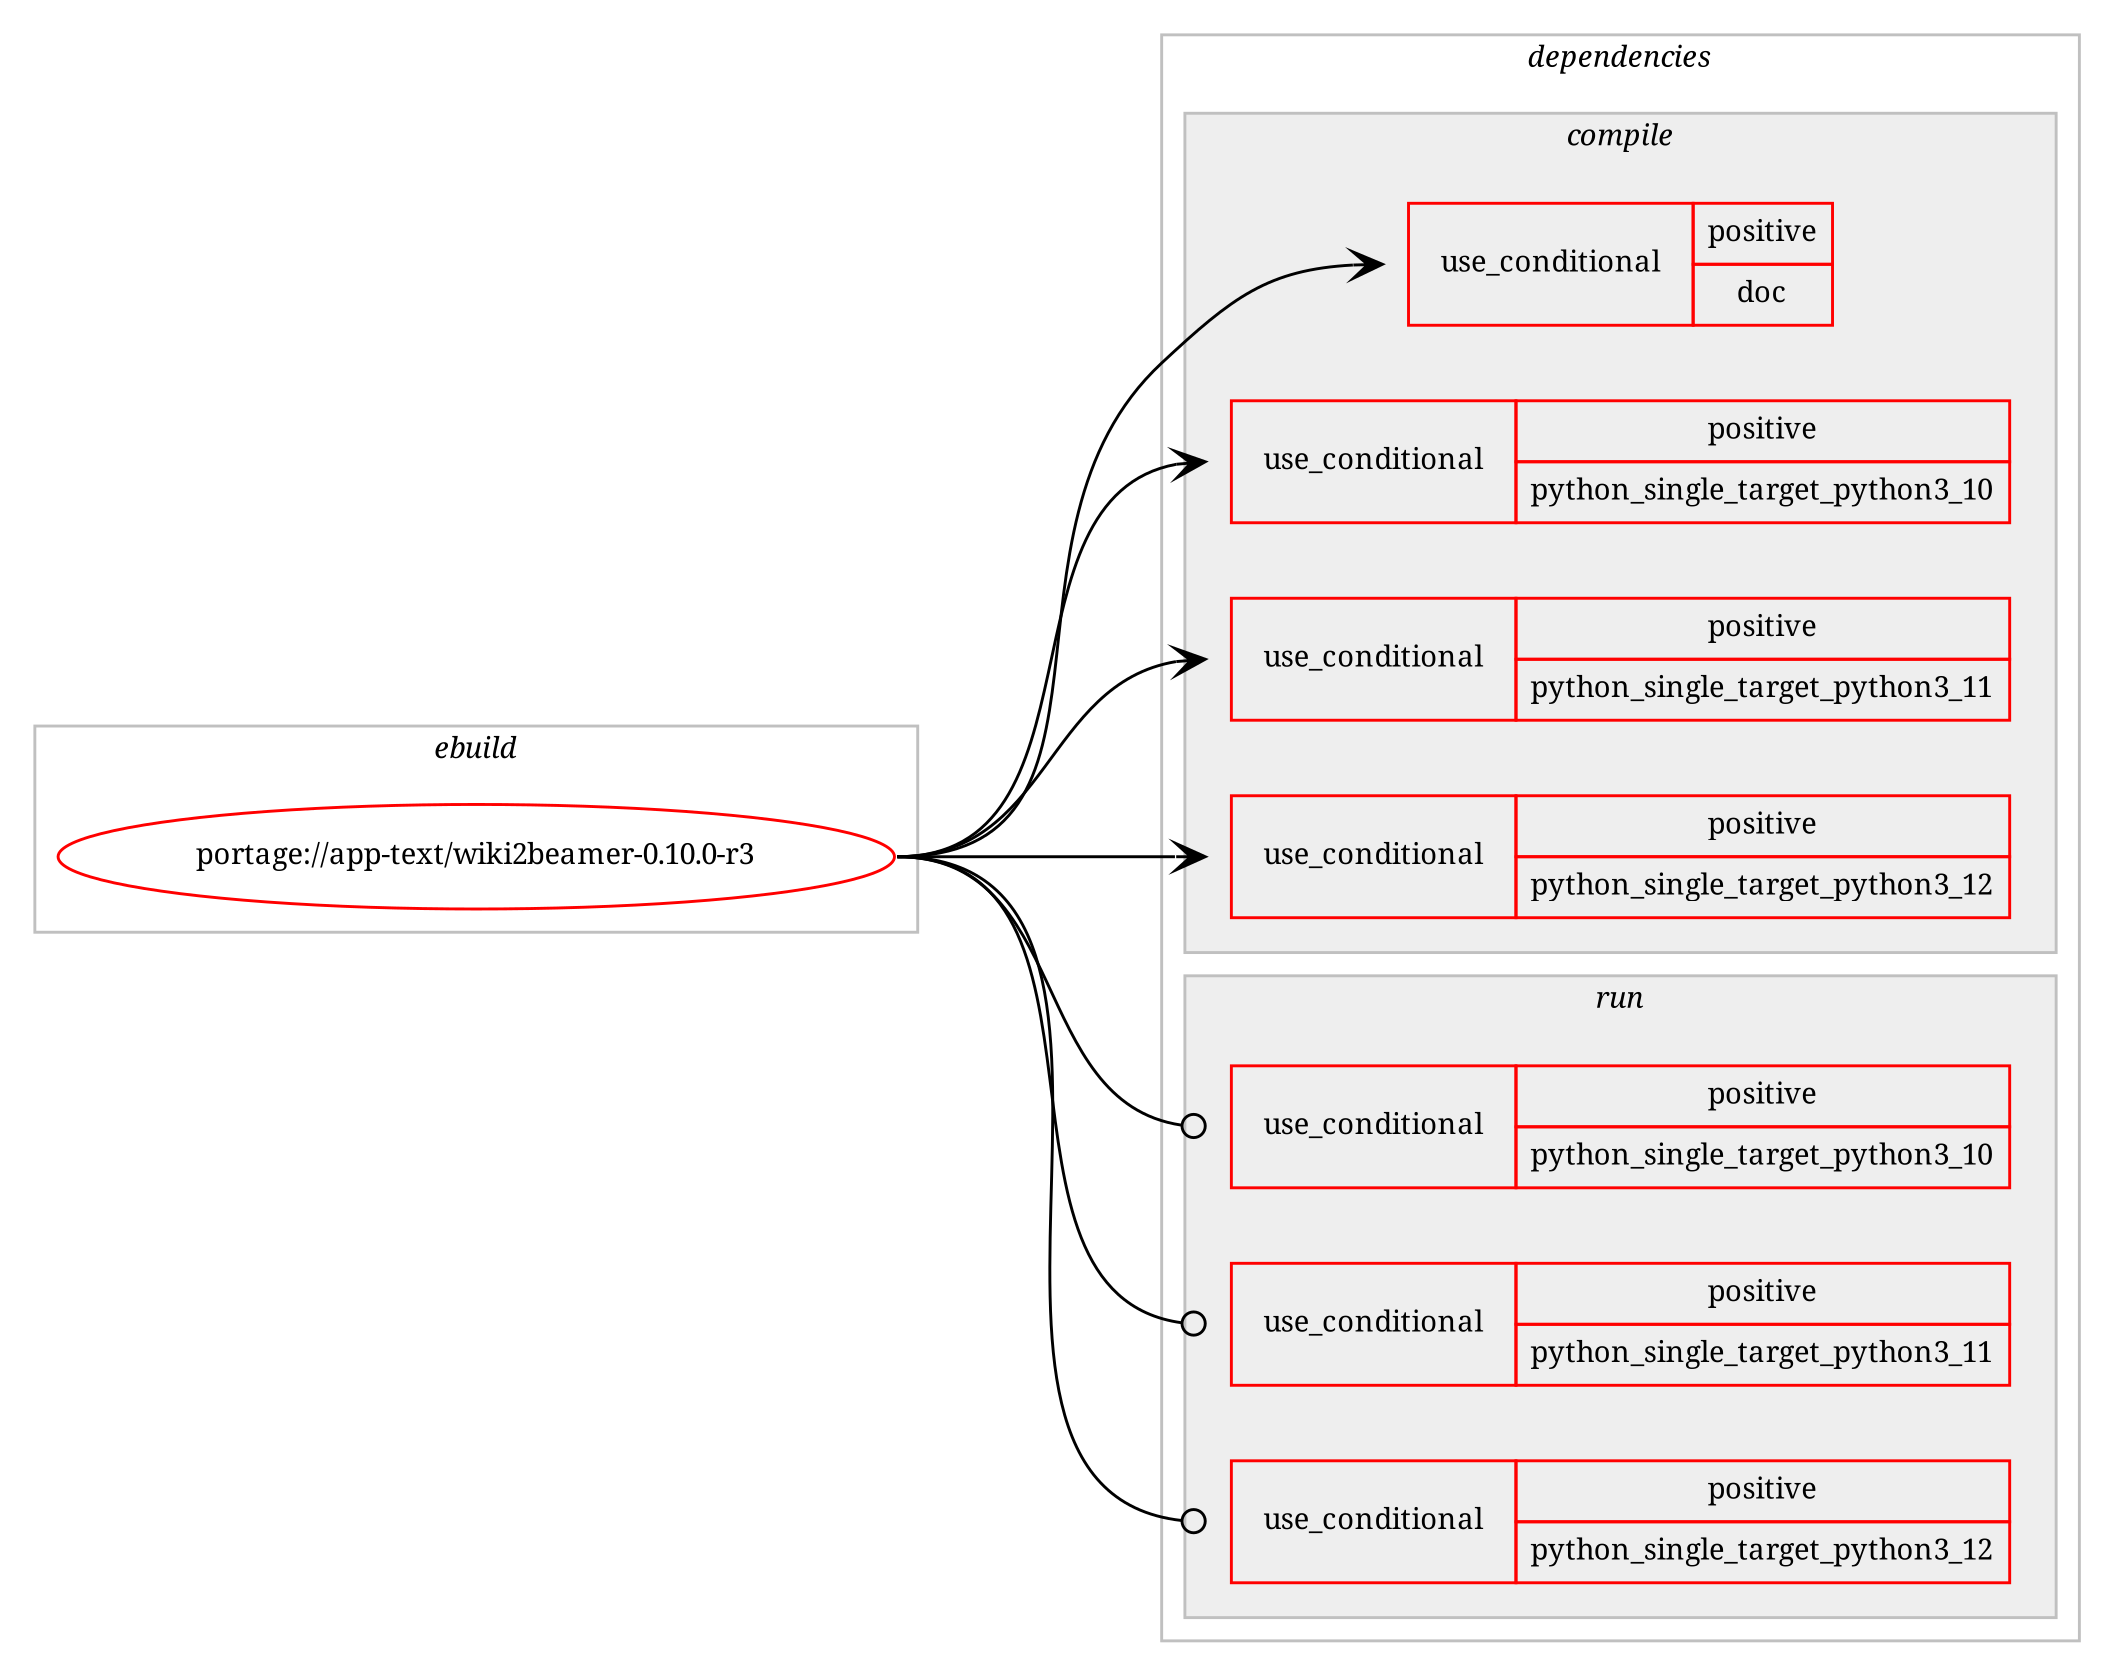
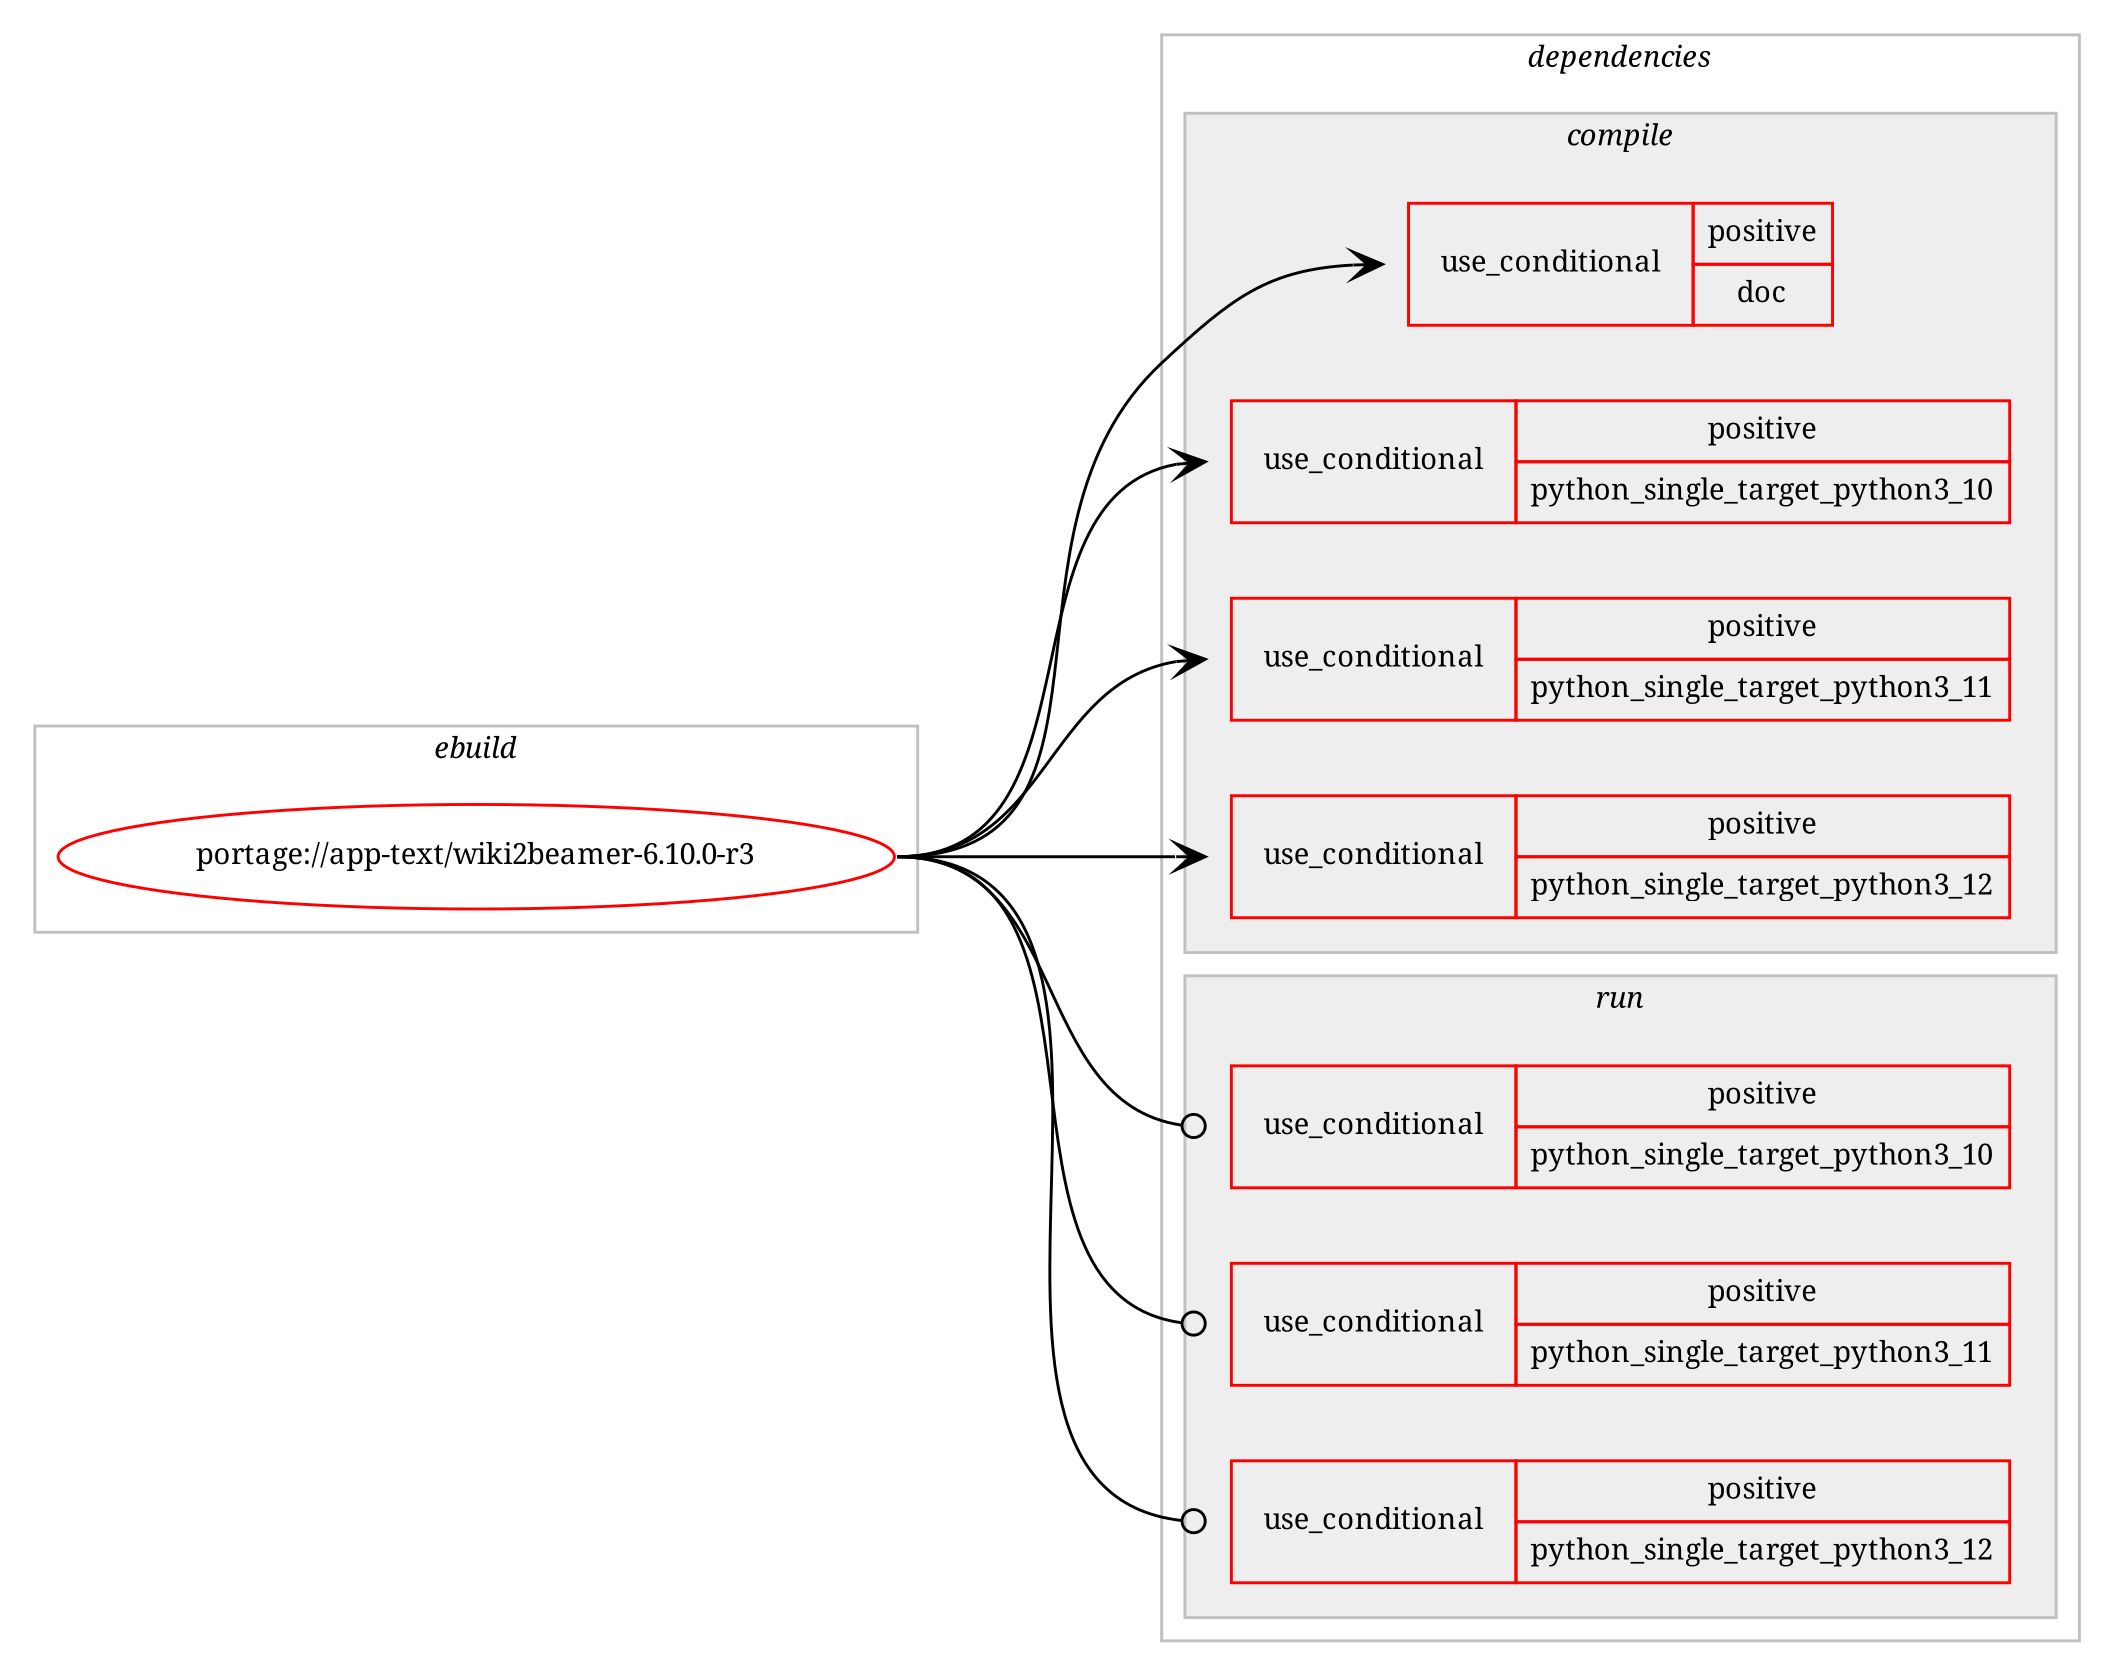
(476, 857) -> (476, 857)
